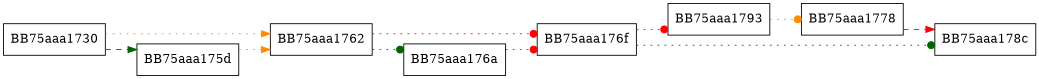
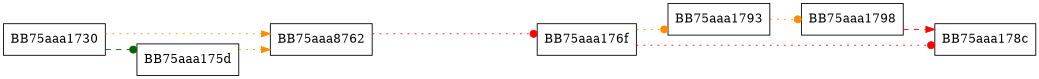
(852, 19) -> (852, 19)
(649, 29) -> (649, 29)
(321, 40) -> (321, 40)
(782, 45) -> (782, 45)
(118, 50) -> (118, 50)
(455, 60) -> none
